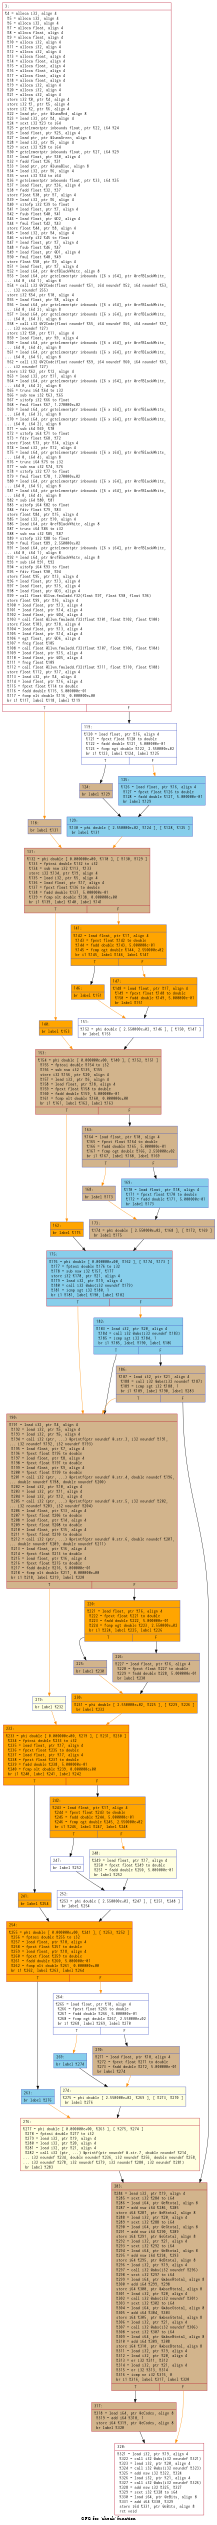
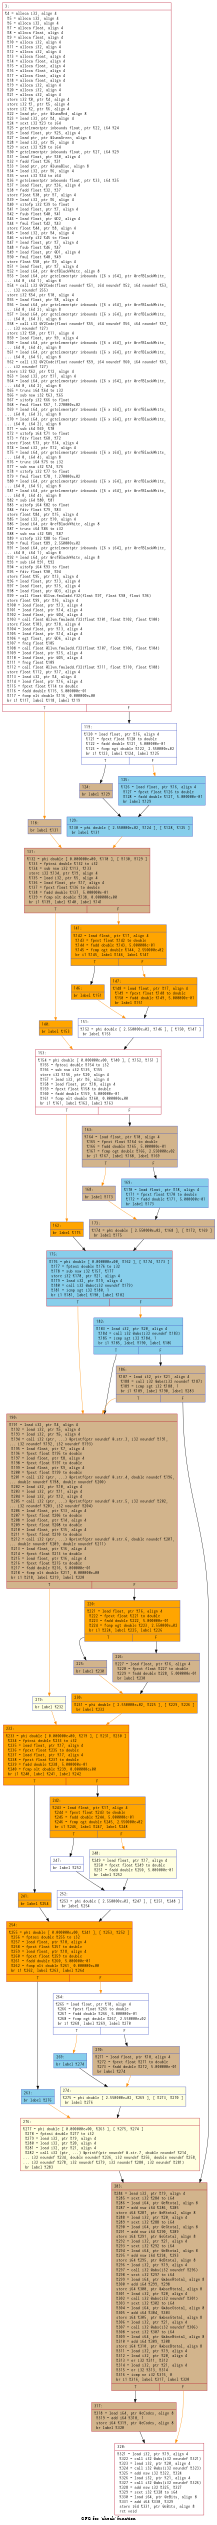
(98, 1082) -> (98, 1082)
